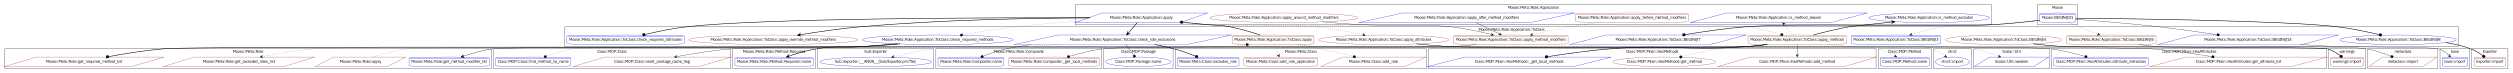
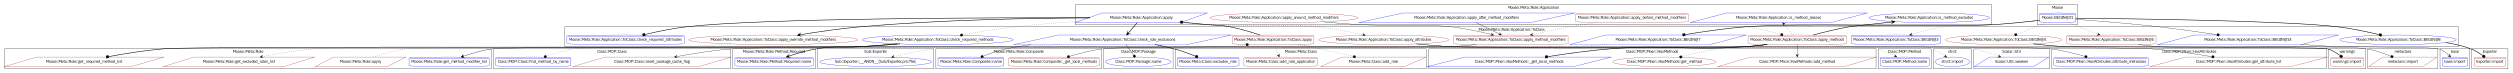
none -> (2031, 29)
